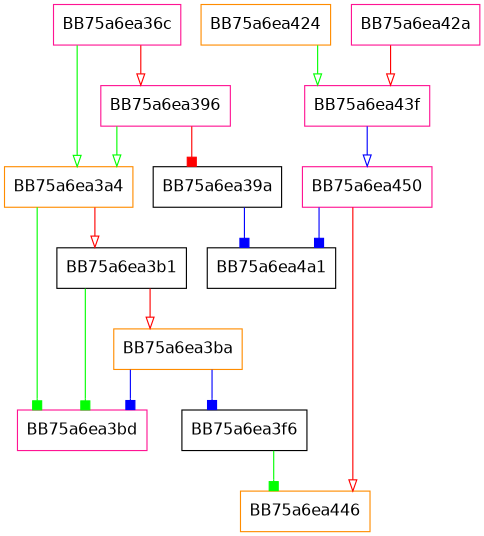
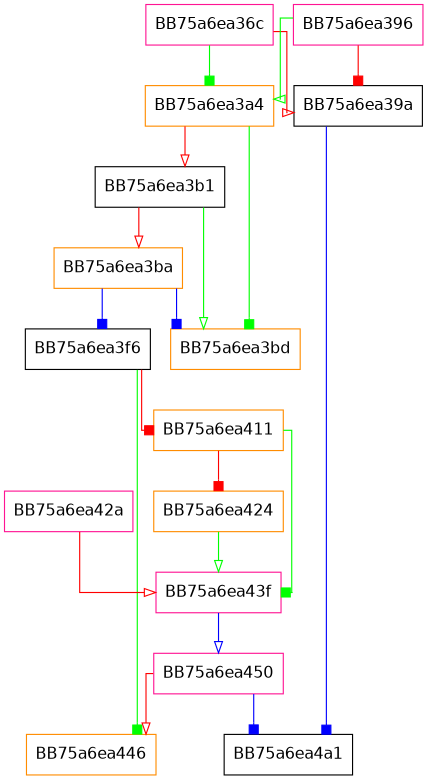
(141, 60) -> (287, 66)
(77, 100) -> (210, 60)
(85, 344) -> (204, 263)
(82, 430) -> (235, 349)
none -> (219, 430)
